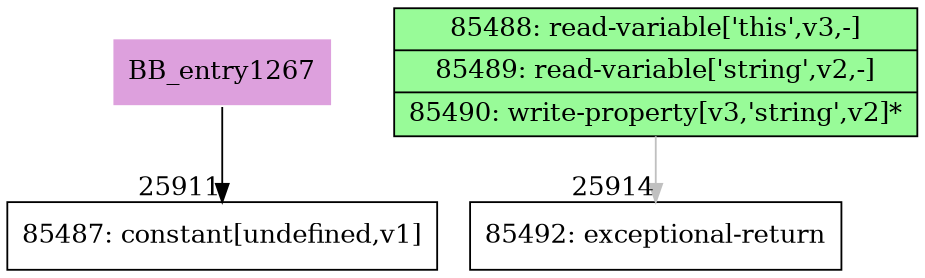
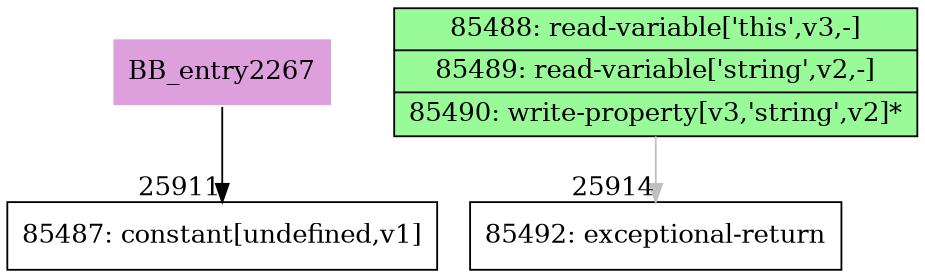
(222, 72) -> (222, 72)
